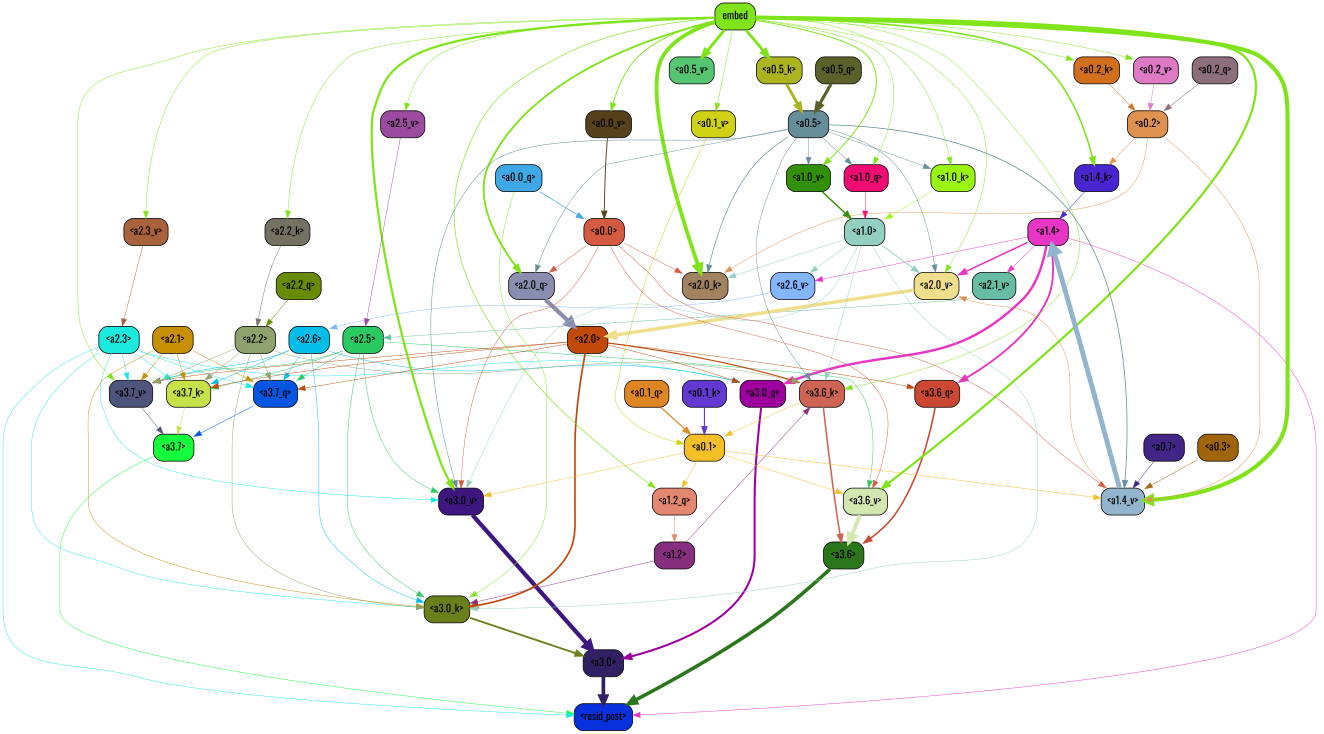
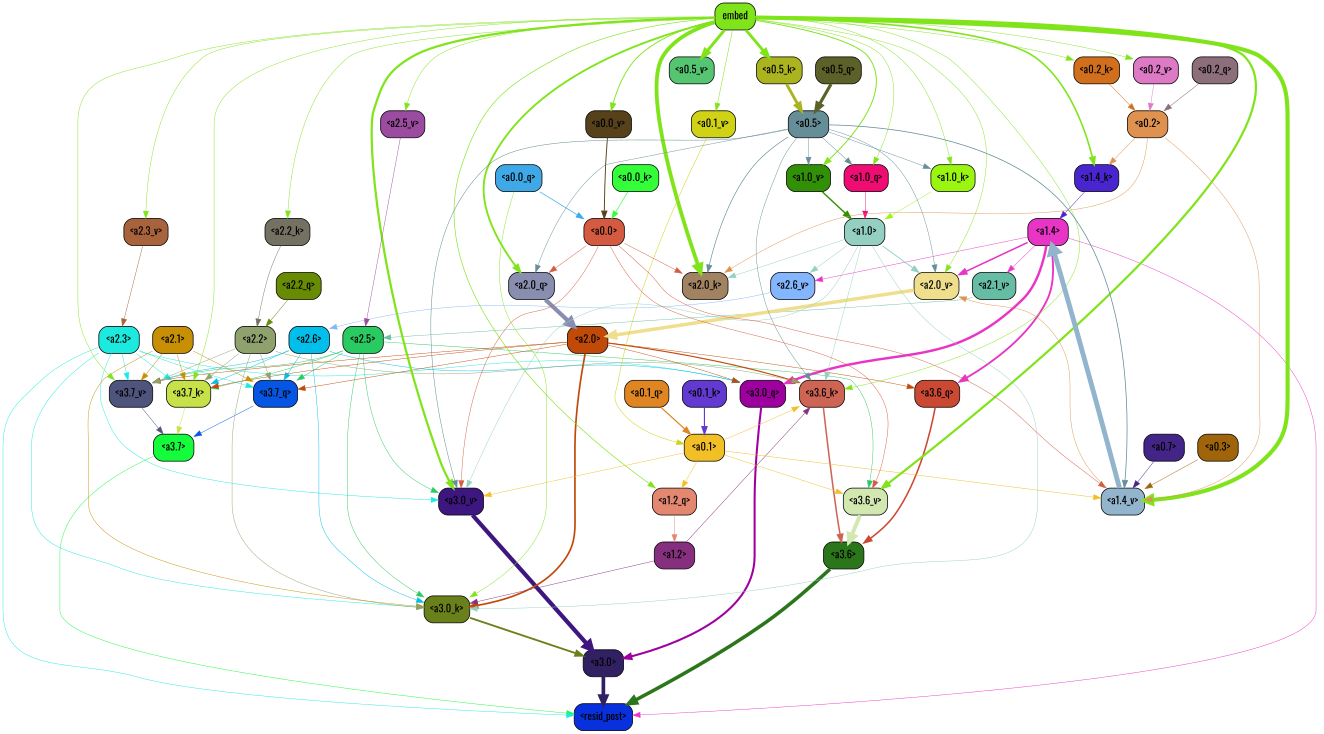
none -> (325, 50)
none -> (636, 178)
(765, 418) -> (754, 427)
